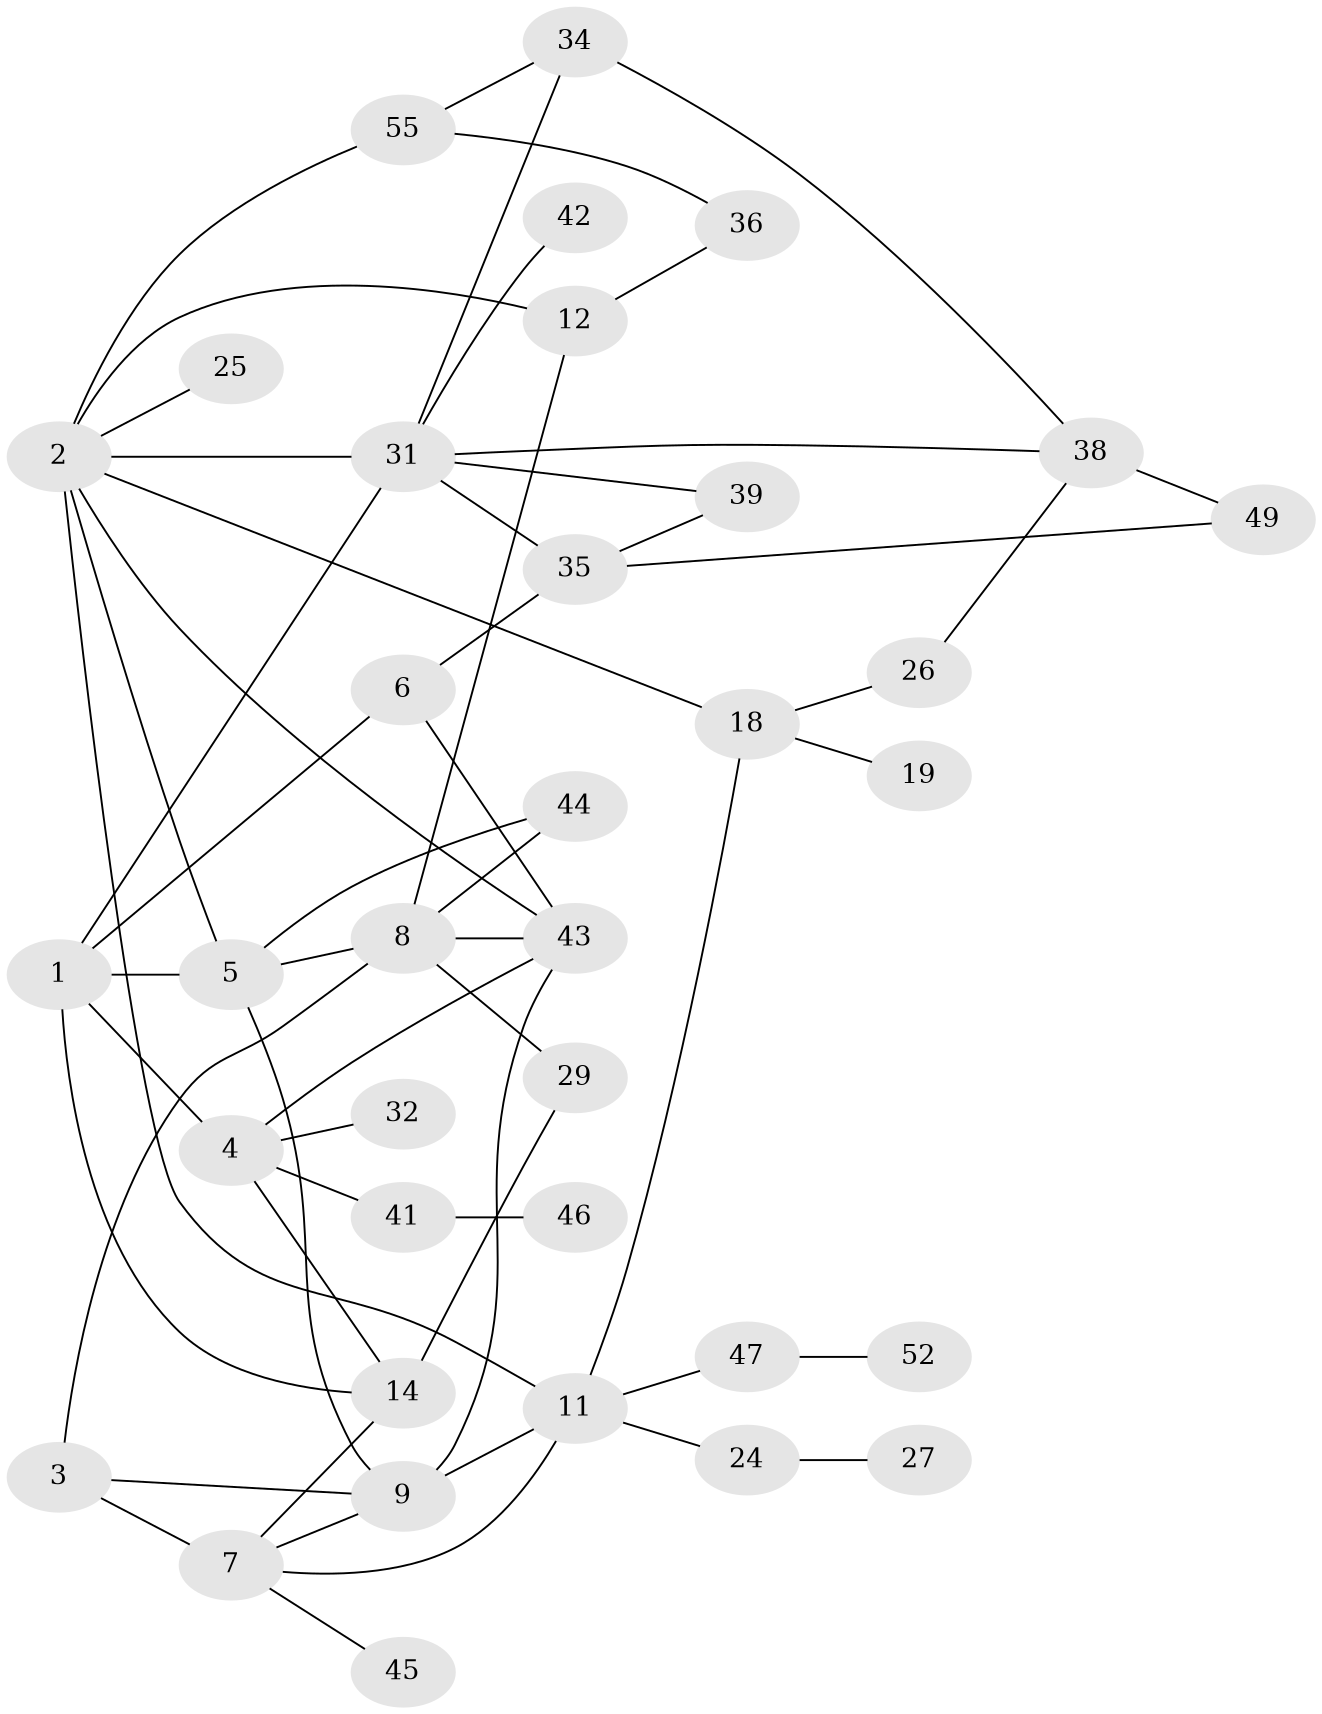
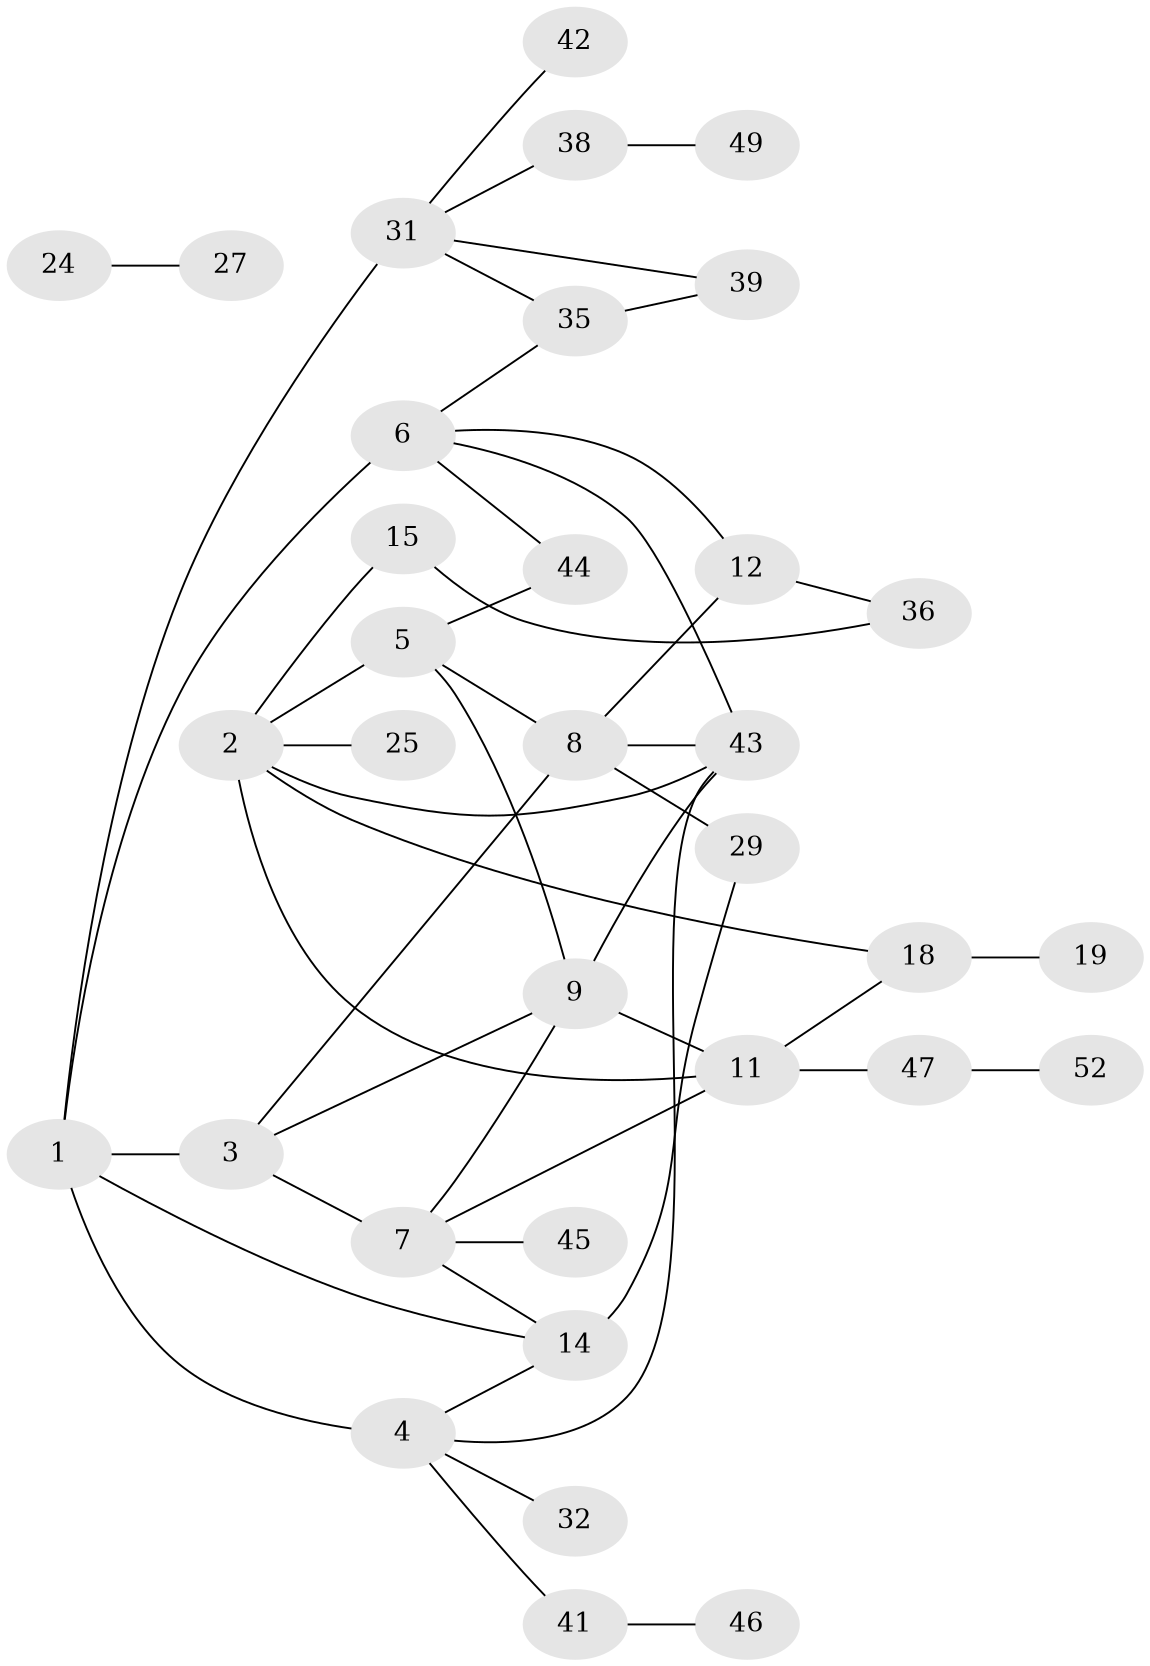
(575, 42) -> none
(403, 130) -> (403, 539)
(277, 290) -> (605, 446)
(231, 457) -> none
(919, 545) -> none
(919, 673) -> none
(492, 870) -> (489, 502)
(146, 975) -> (146, 1154)
(662, 1434) -> none
